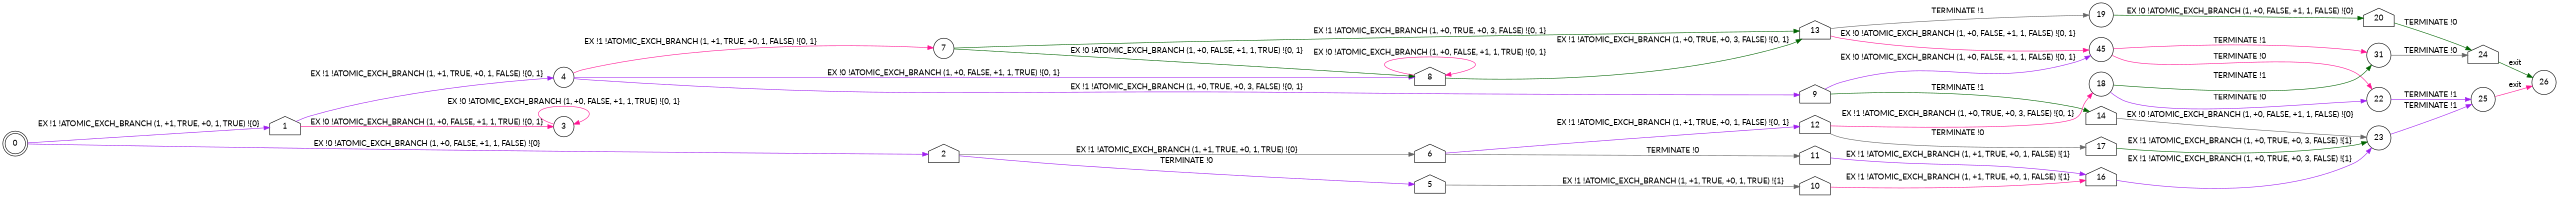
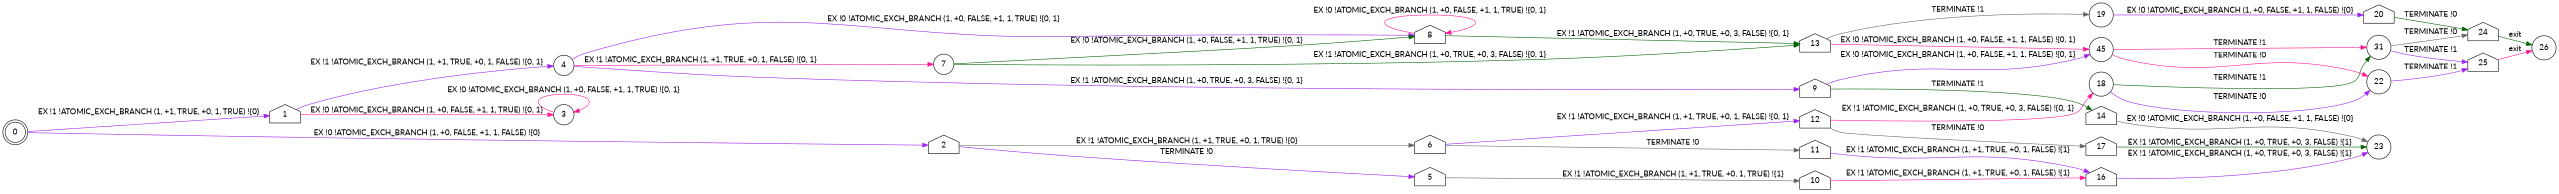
(2236, 17) -> (2236, 15)
(2483, 99) -> (2483, 63)
(2429, 121) -> (2426, 58)
